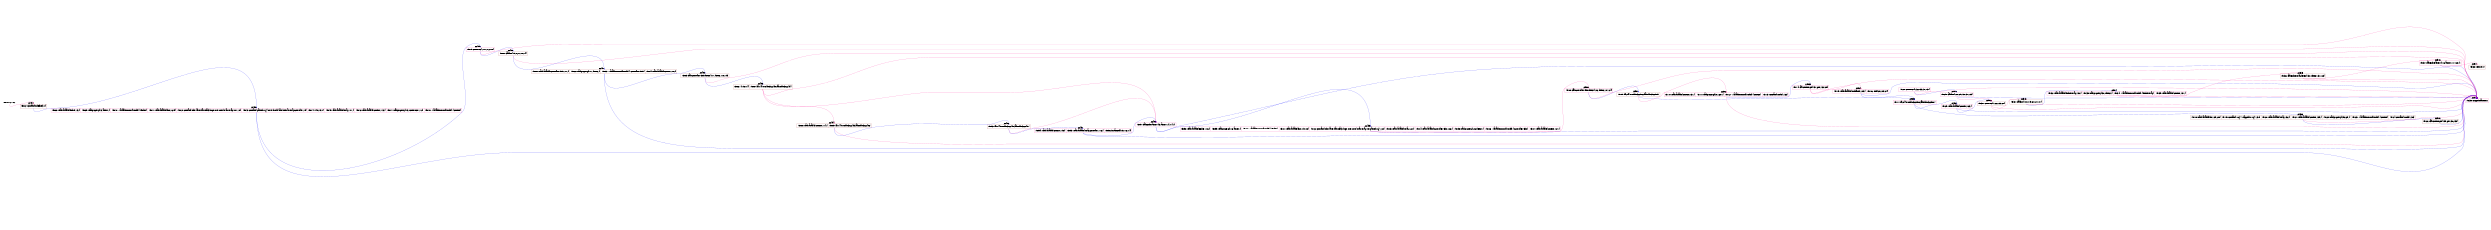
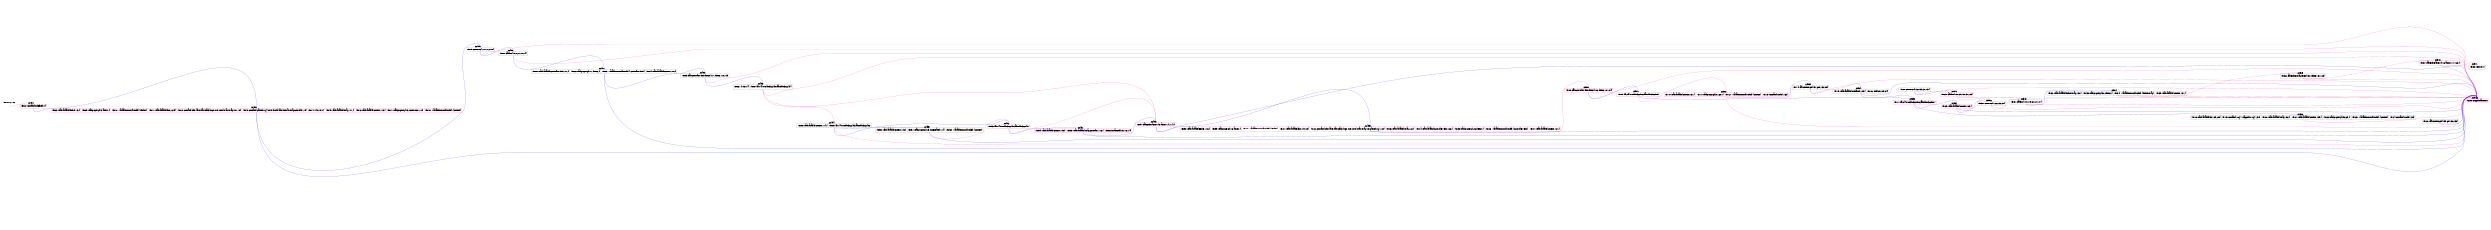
(2370, 123) -> none
none -> (929, 130)
